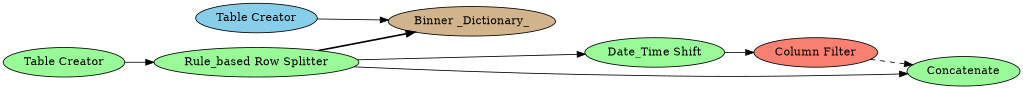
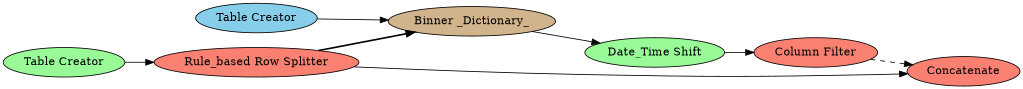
(467, 57) -> (562, 37)
(256, 62) -> (256, 62)
(964, 71) -> (964, 71)
